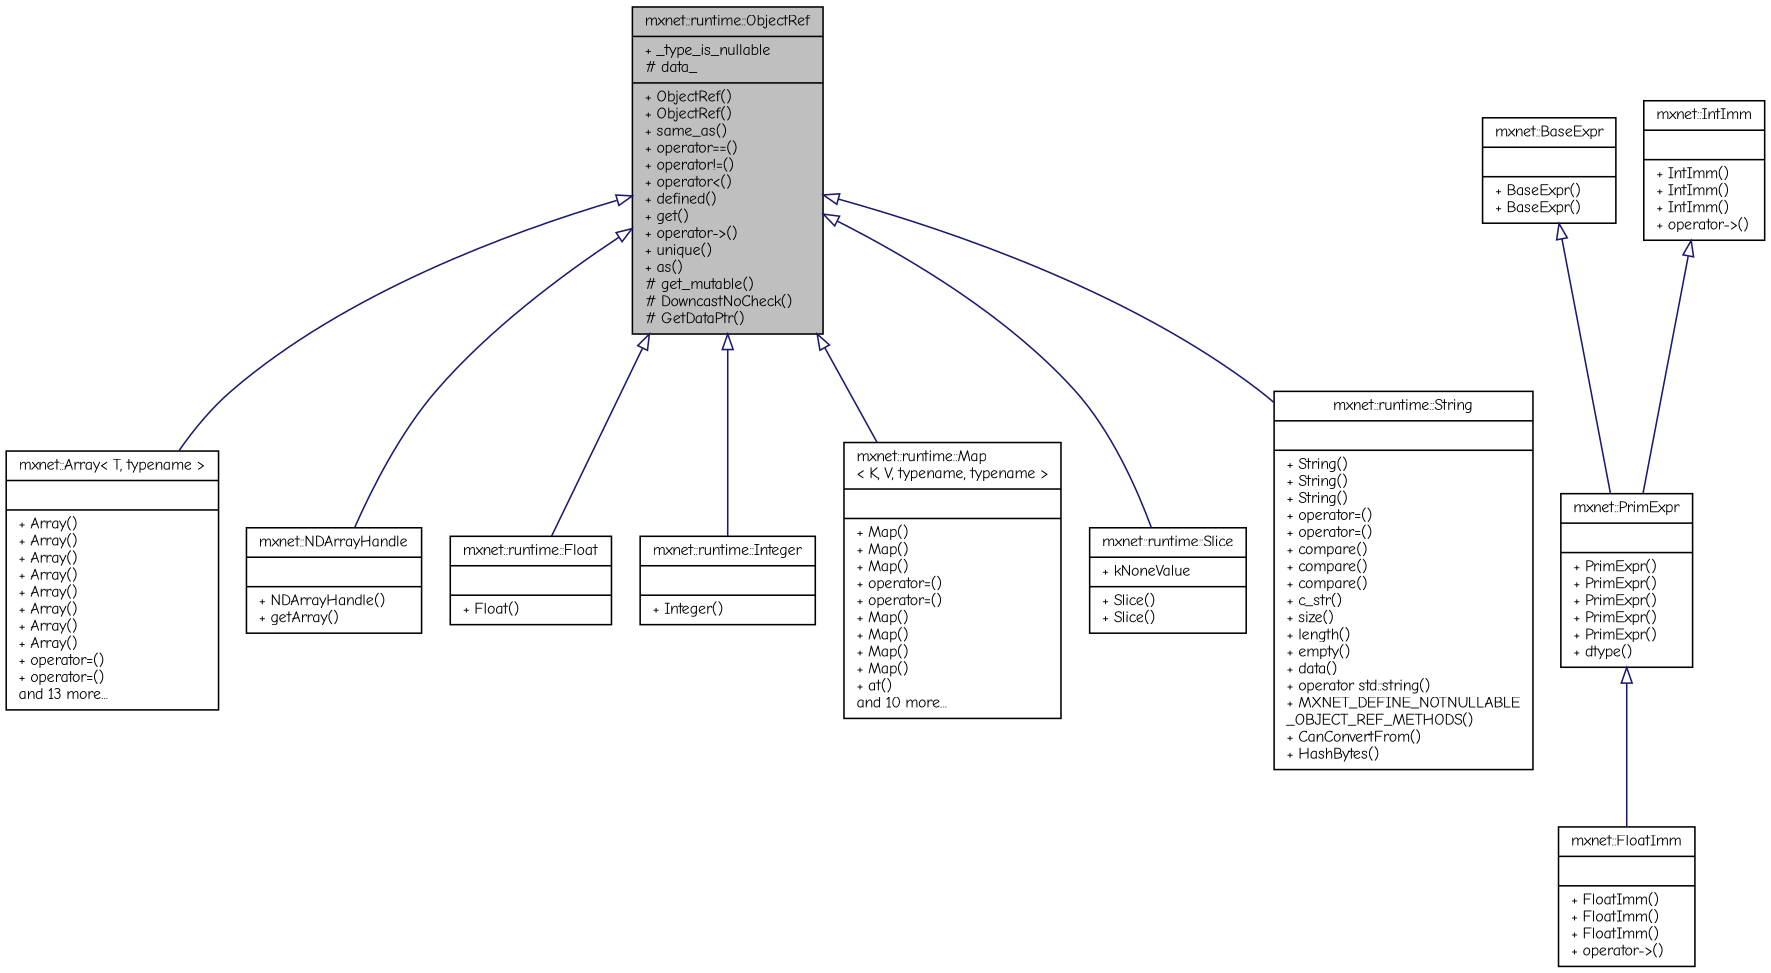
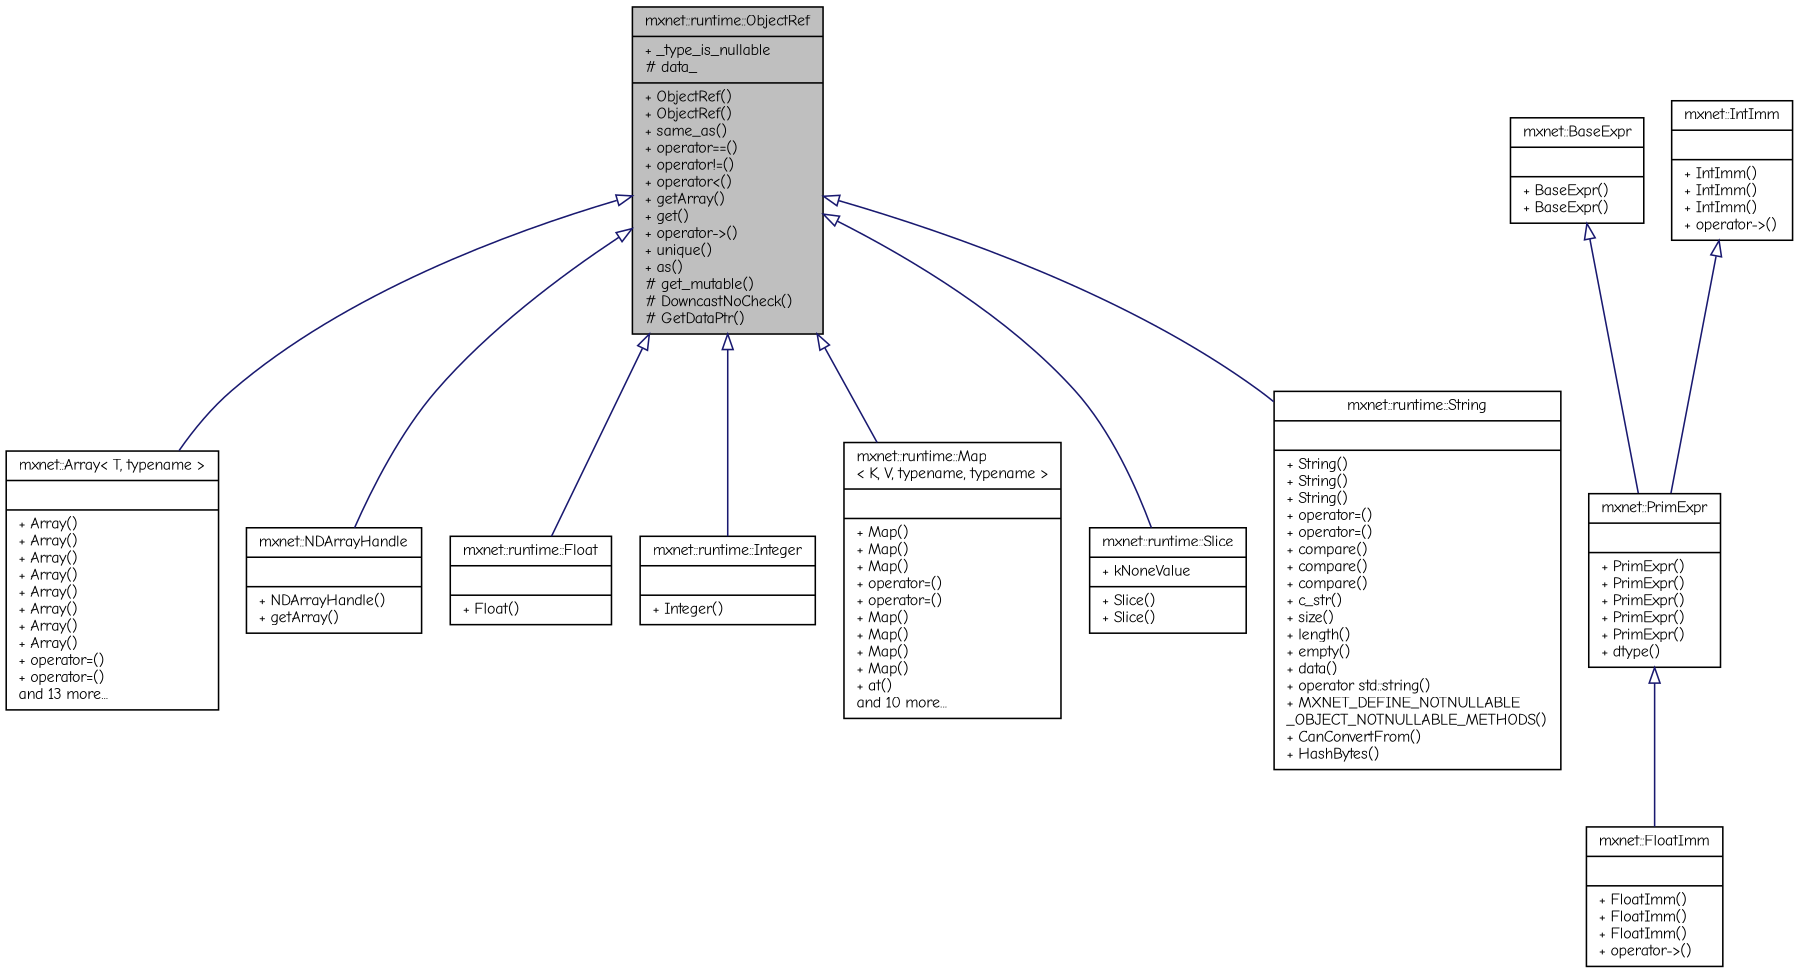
(681, 199) -> (685, 199)
(1380, 720) -> (1417, 720)
